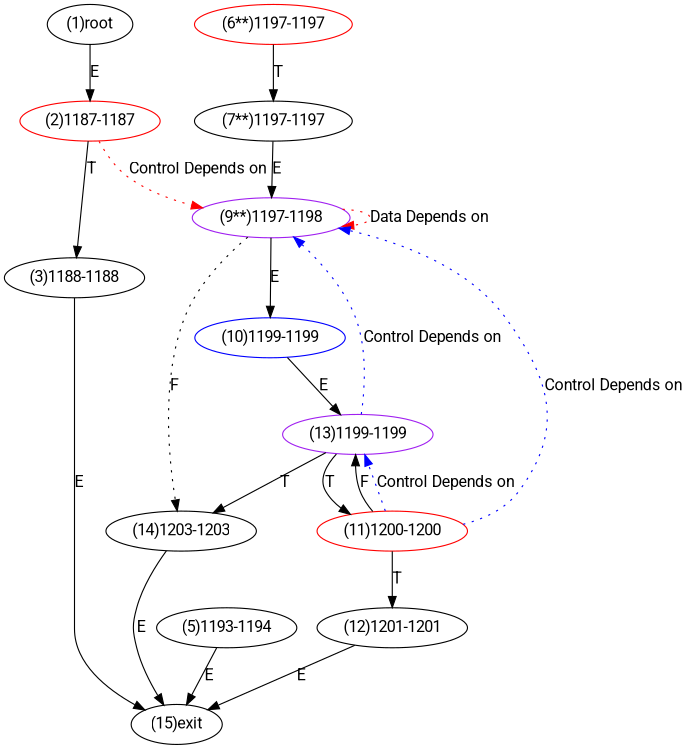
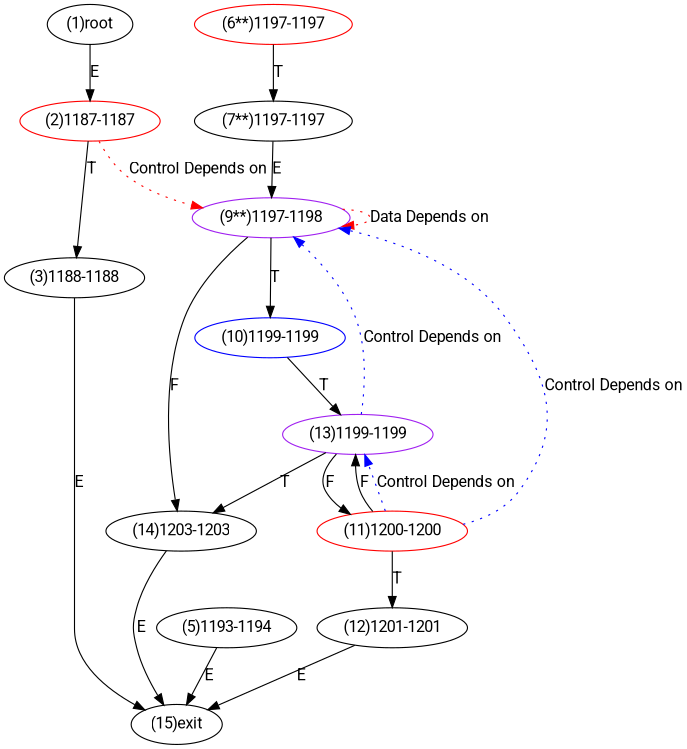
(275, 278) -> (275, 278)
(174, 357) -> (174, 357)
(324, 386) -> (324, 386)
(330, 483) -> (330, 483)
